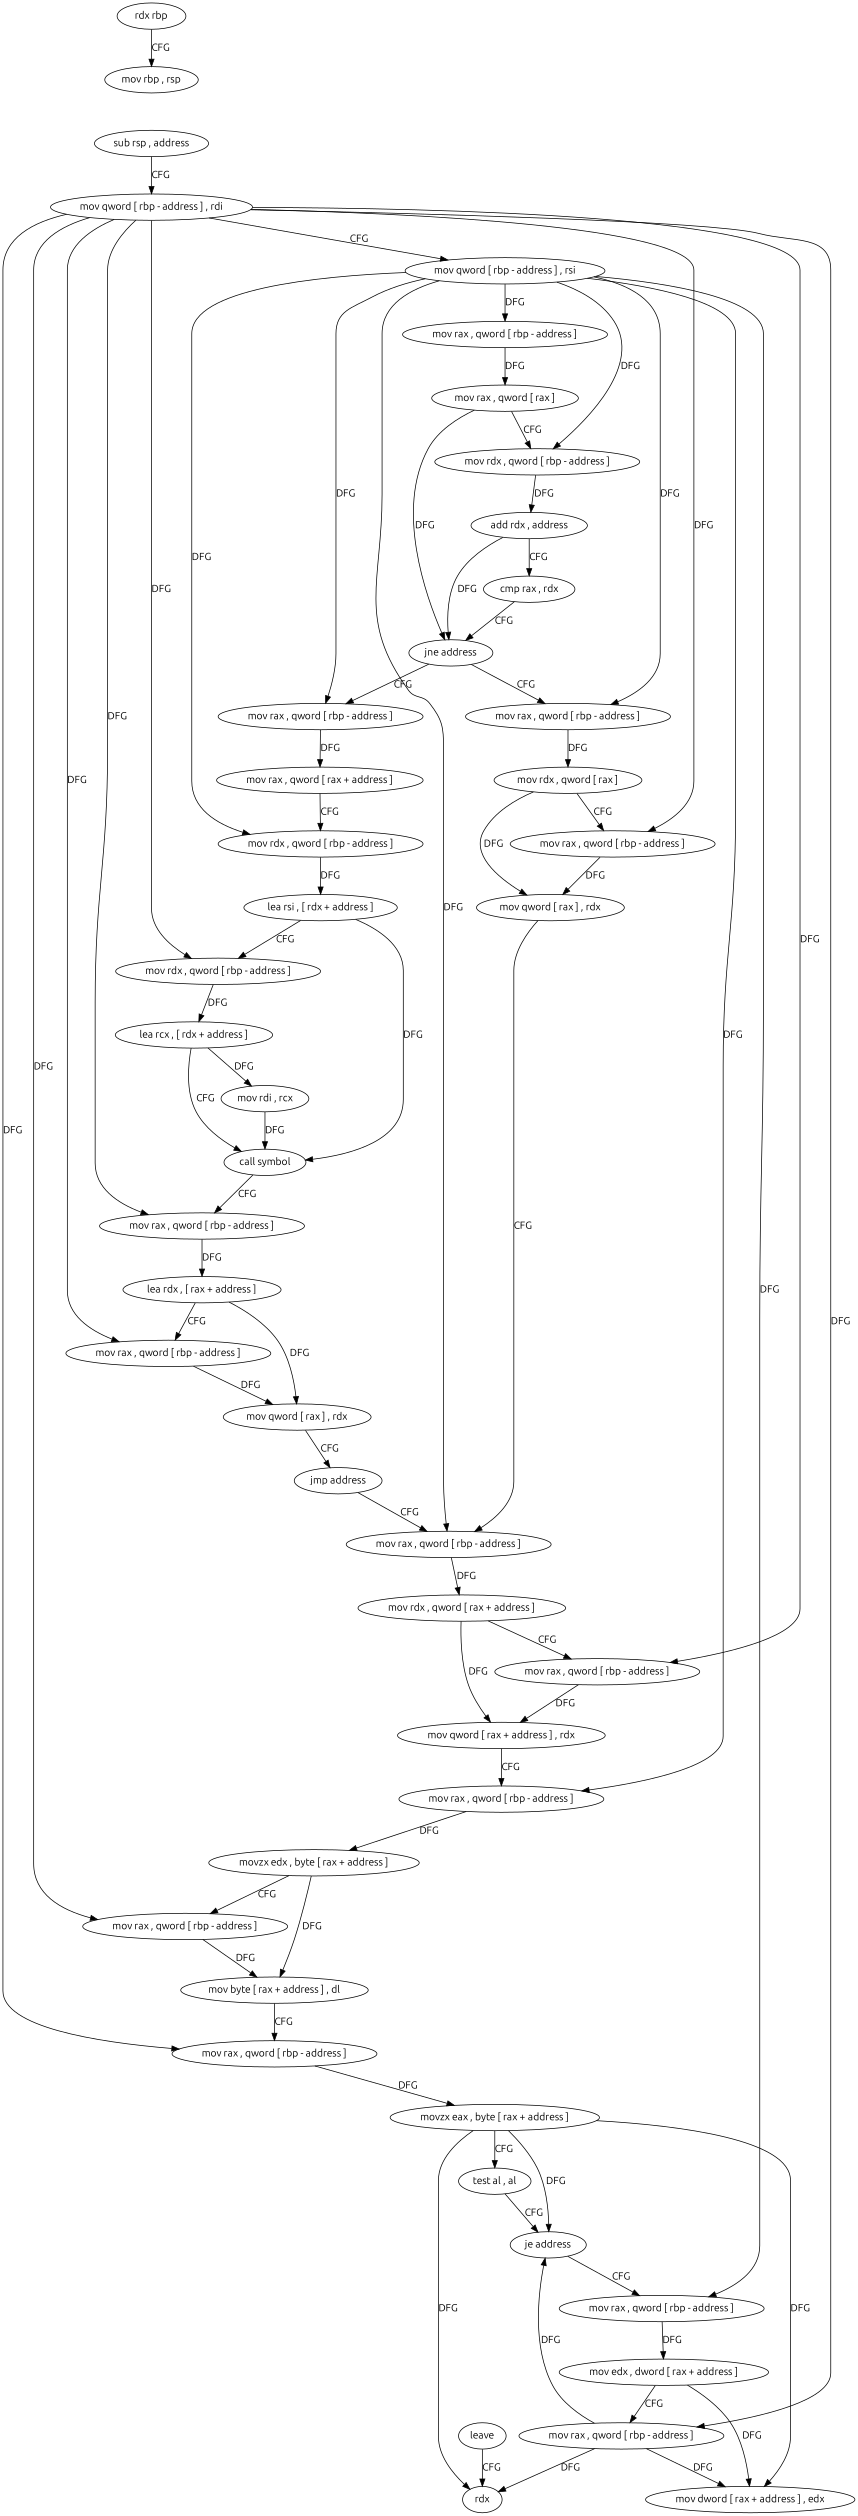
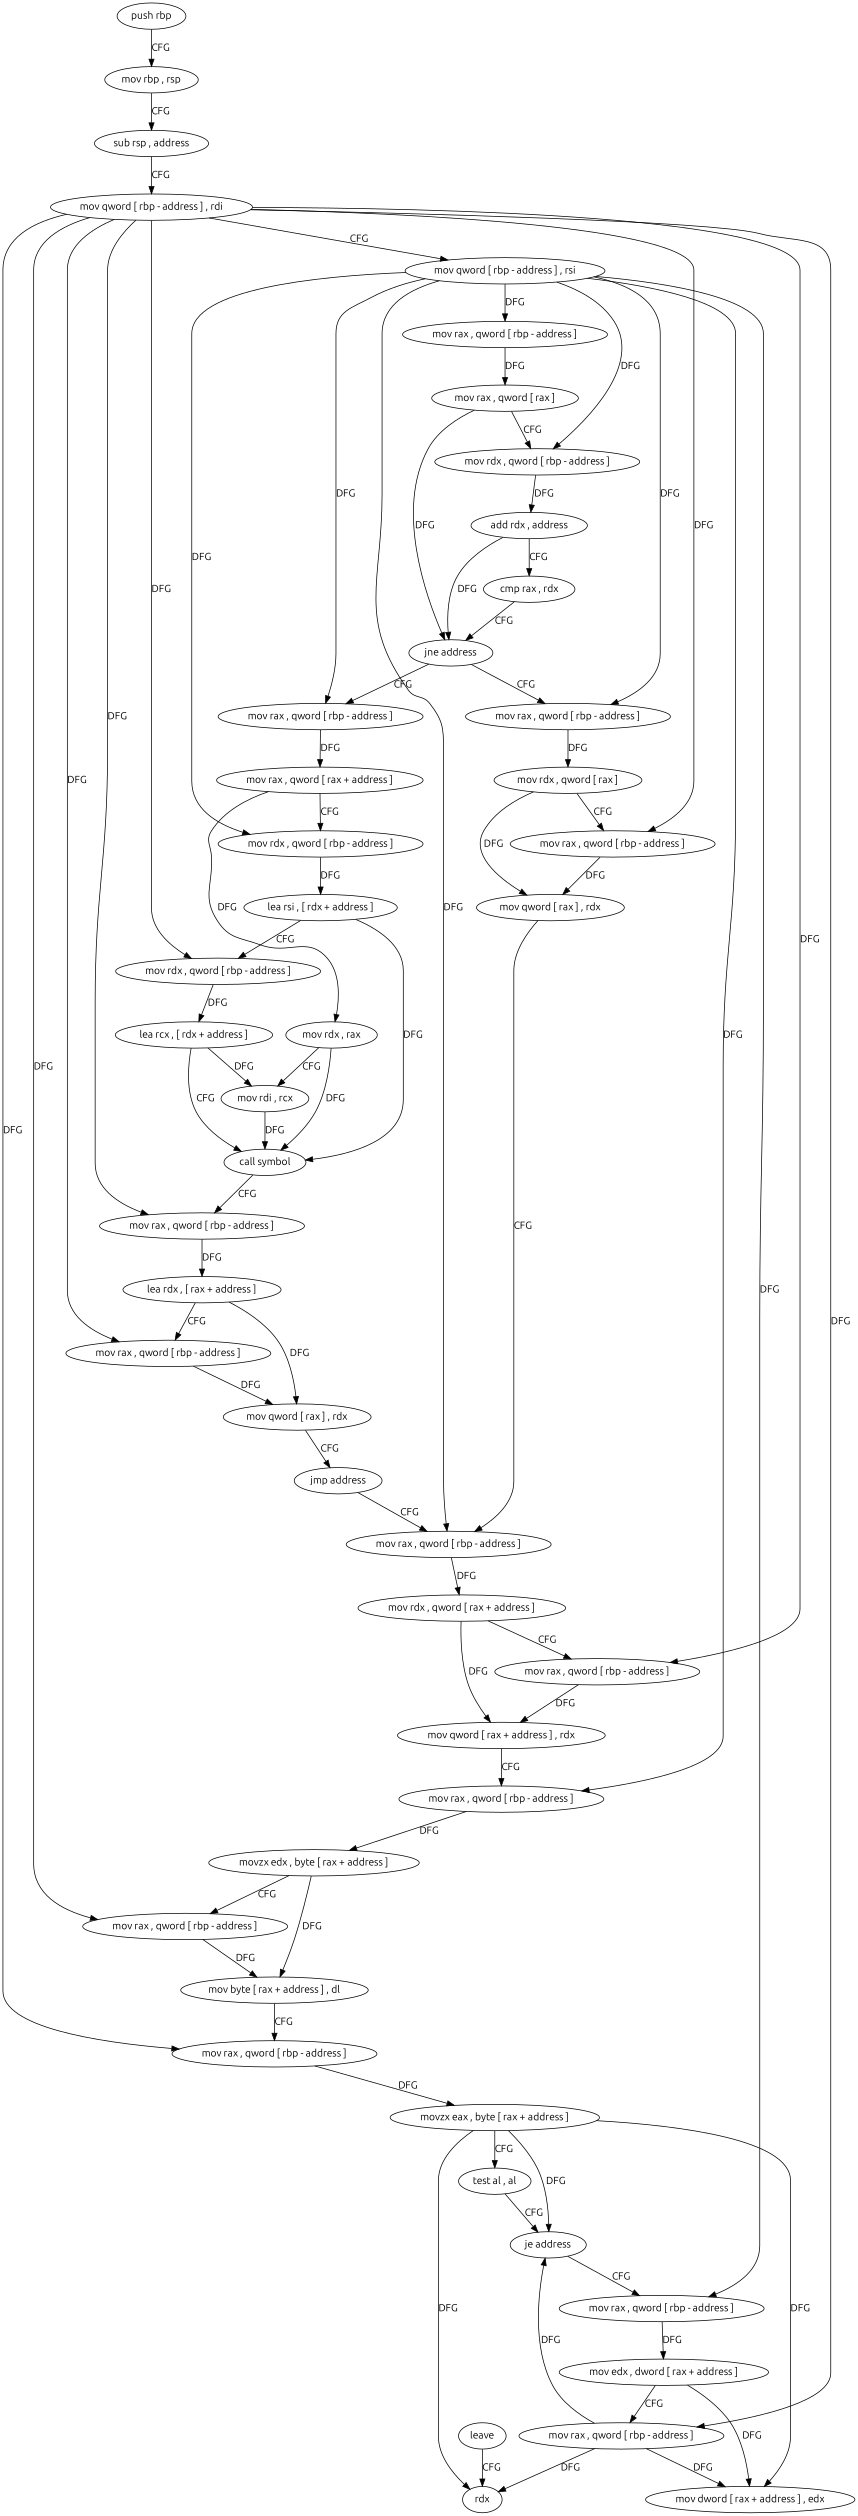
(152, 16) -> (152, 16)
none -> (152, 108)
none -> (332, 1035)
